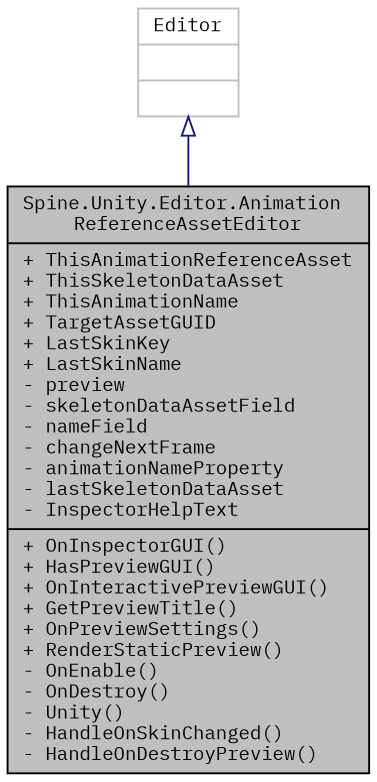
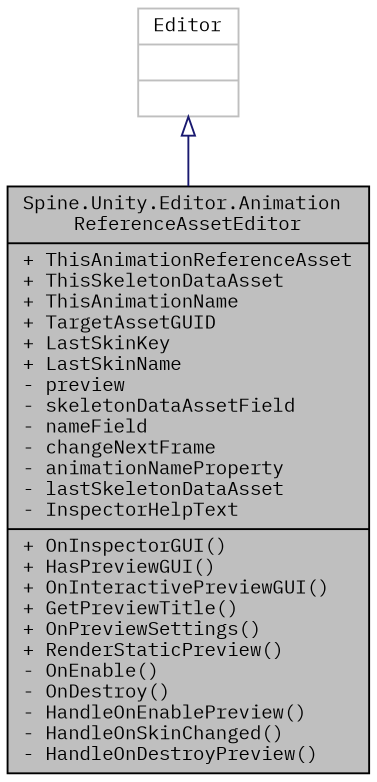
(75, 713) -> (166, 713)
